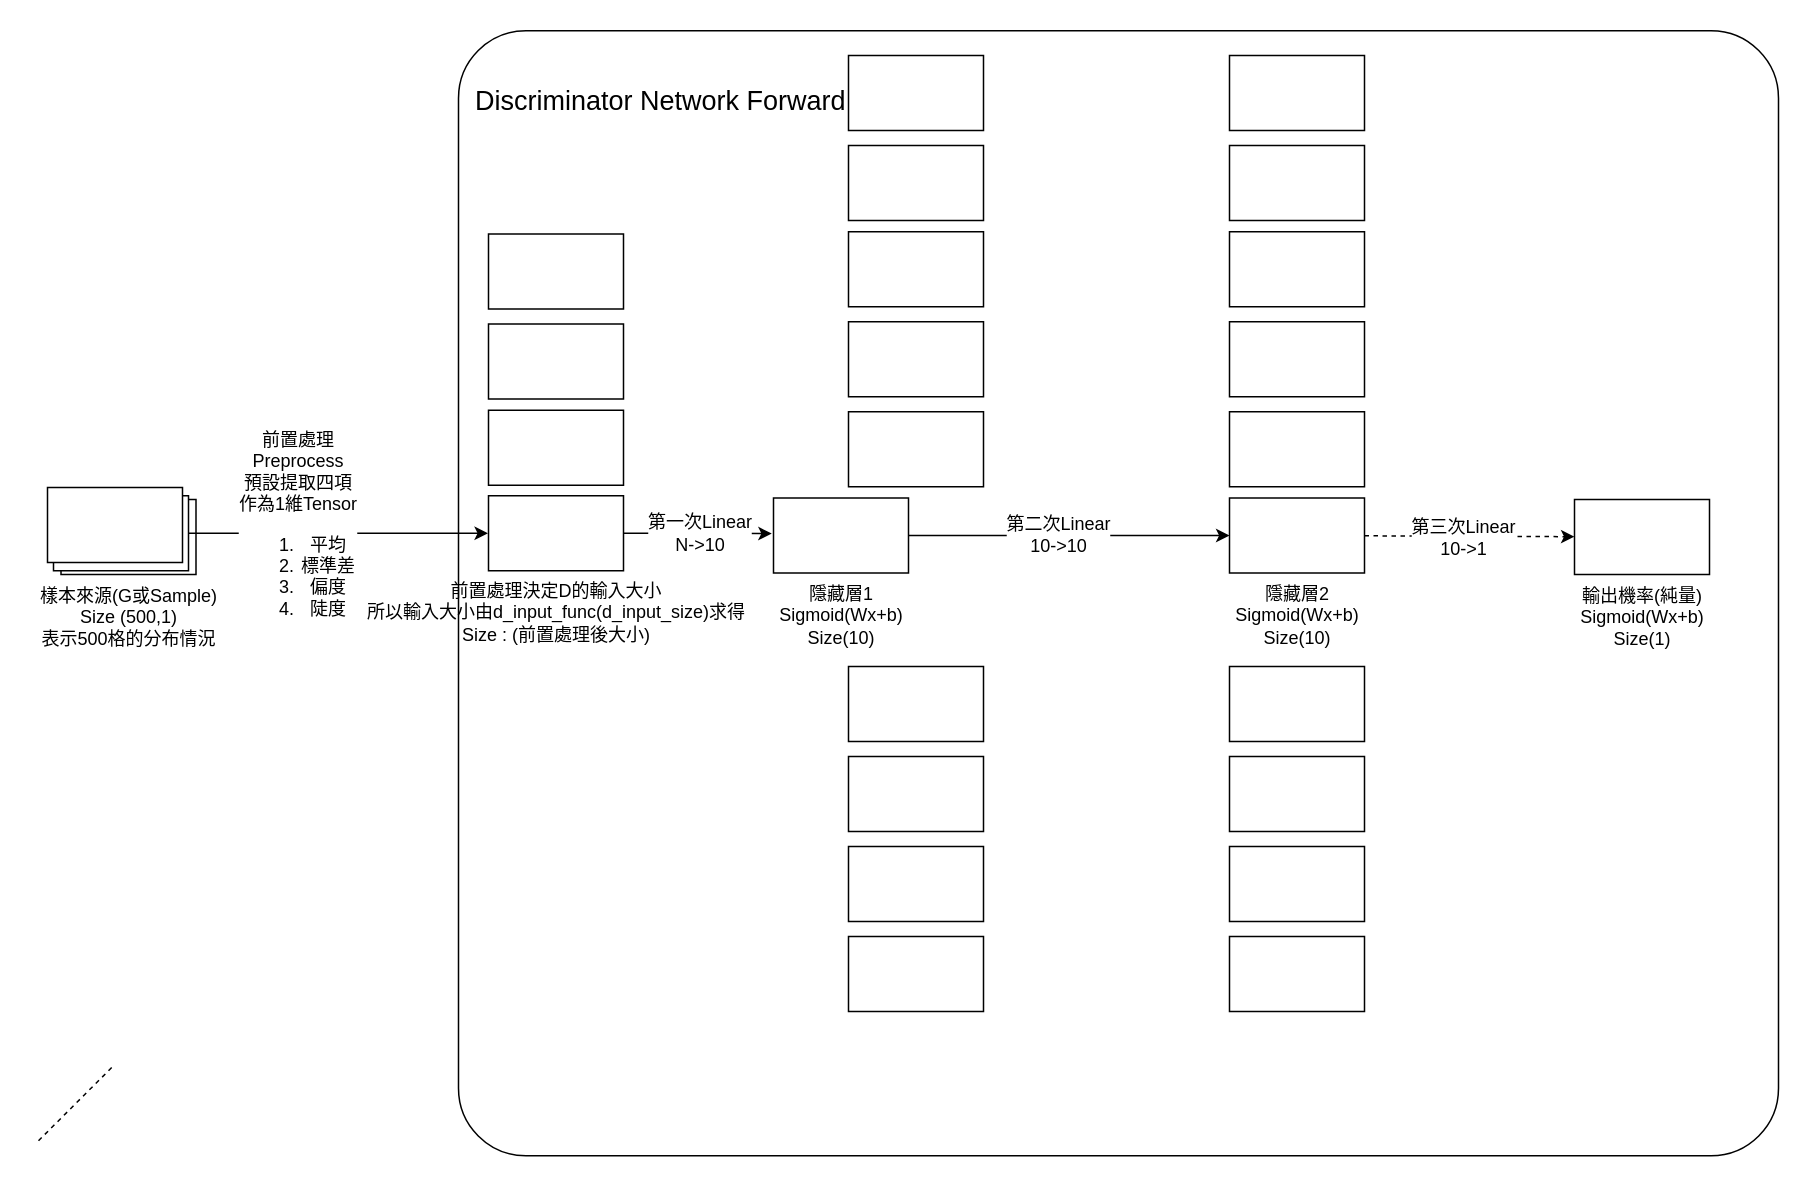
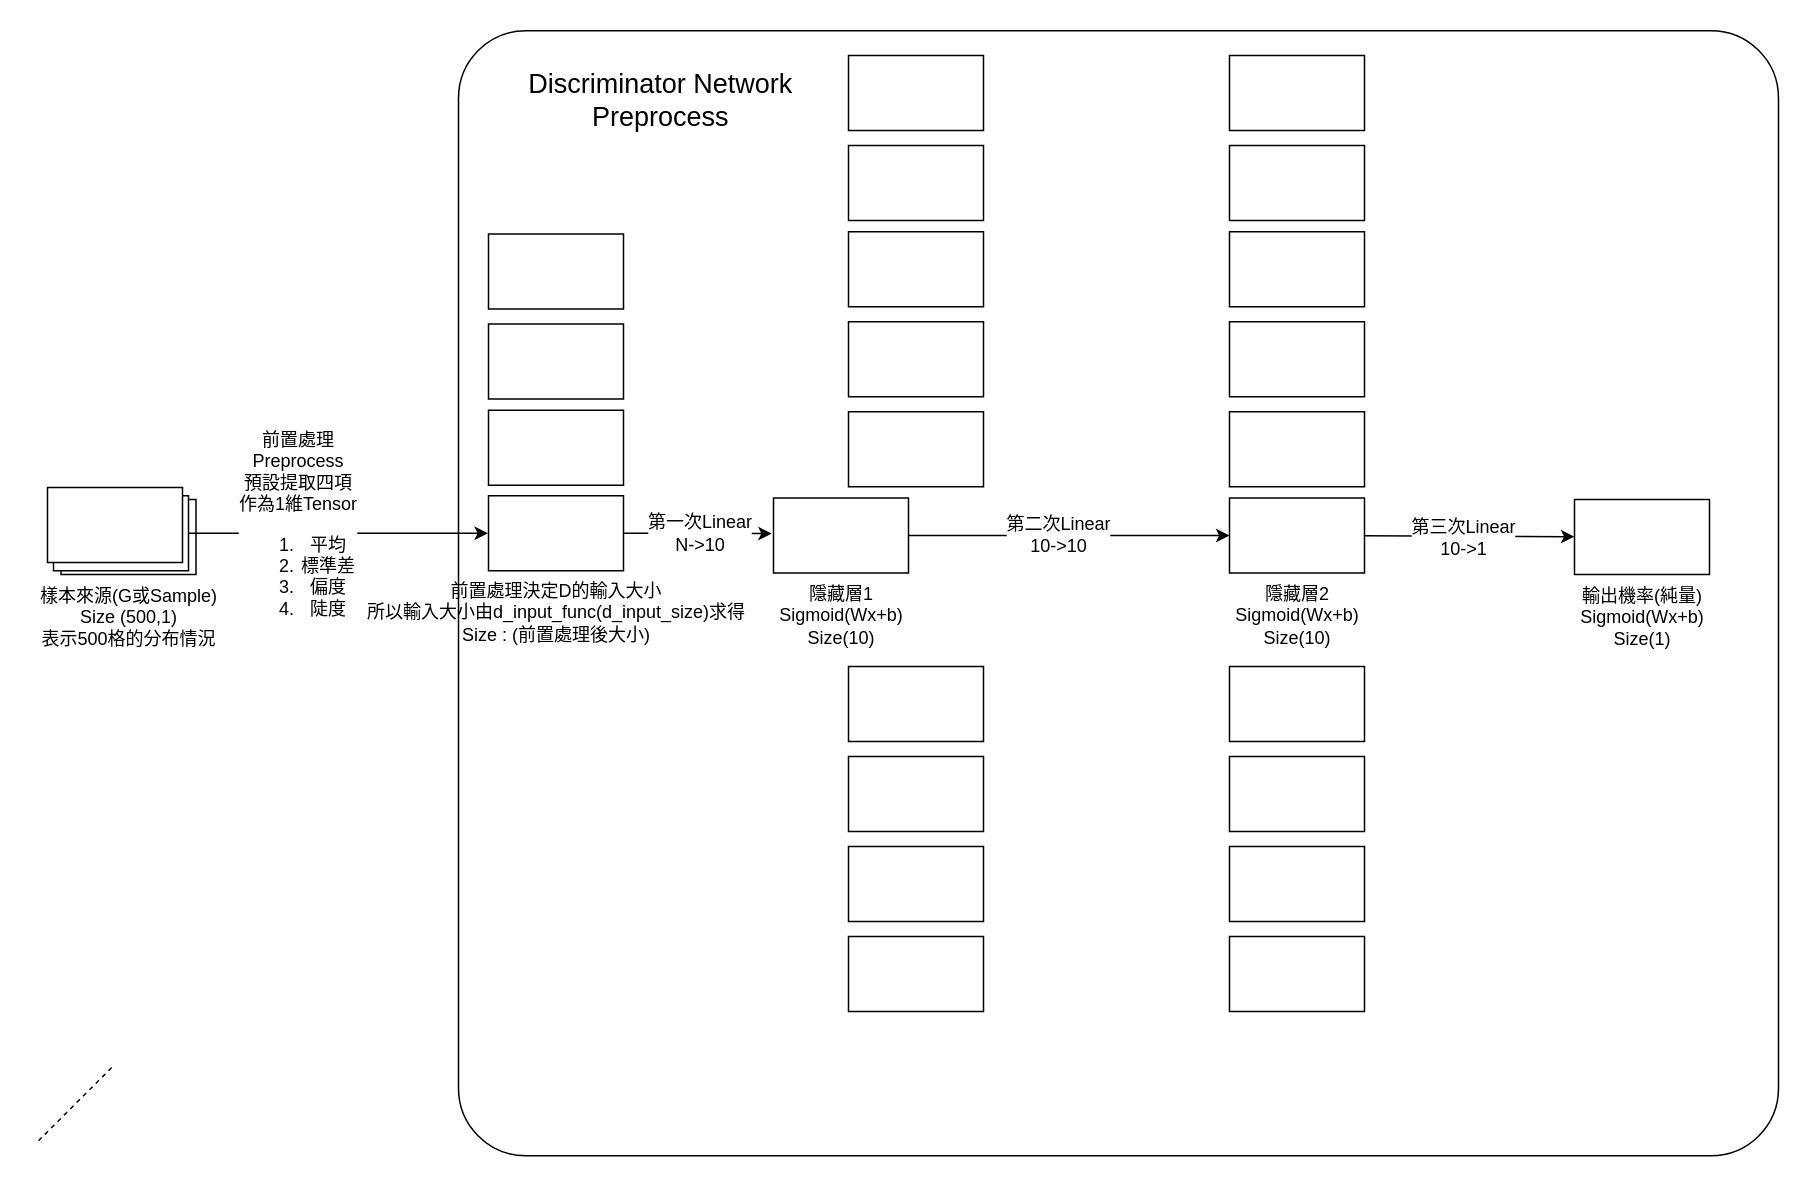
(661, 101) -> (661, 101)
(1538, 537) -> (1538, 537)
